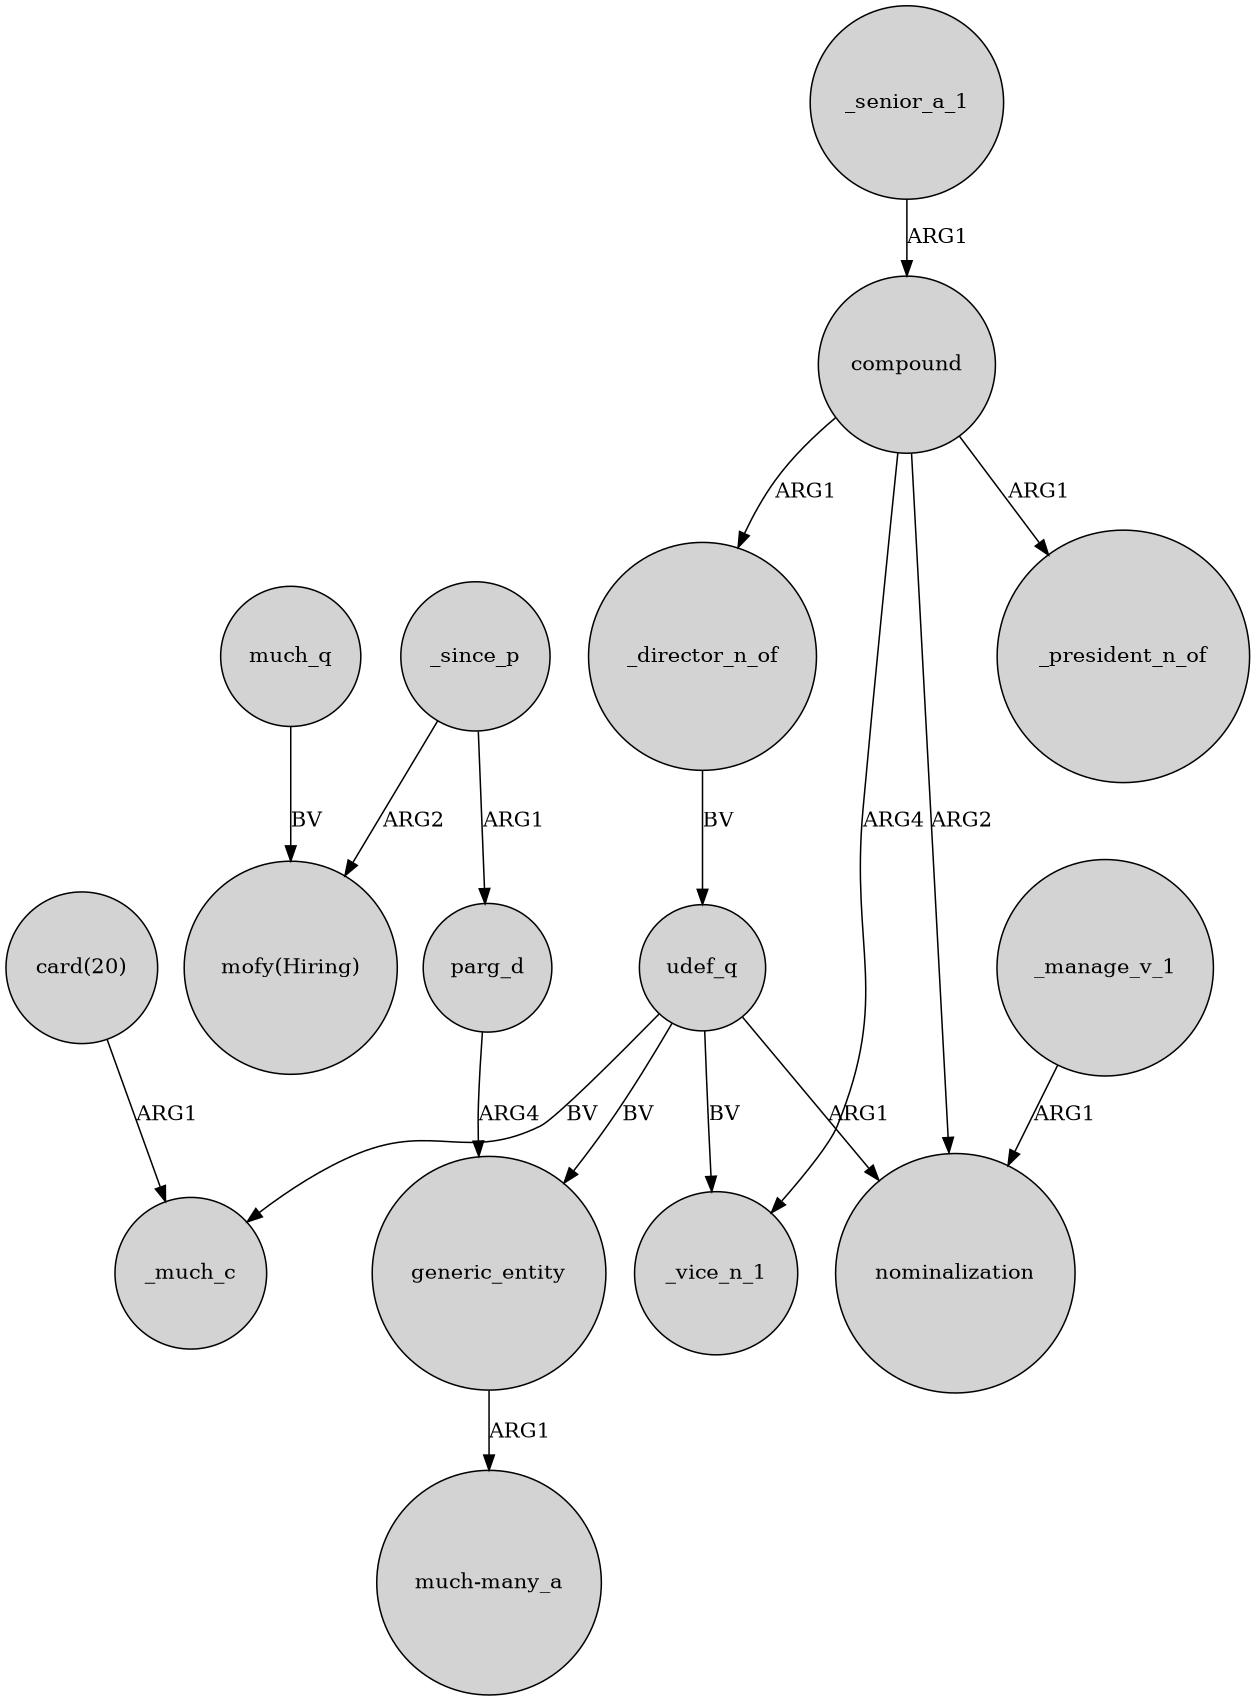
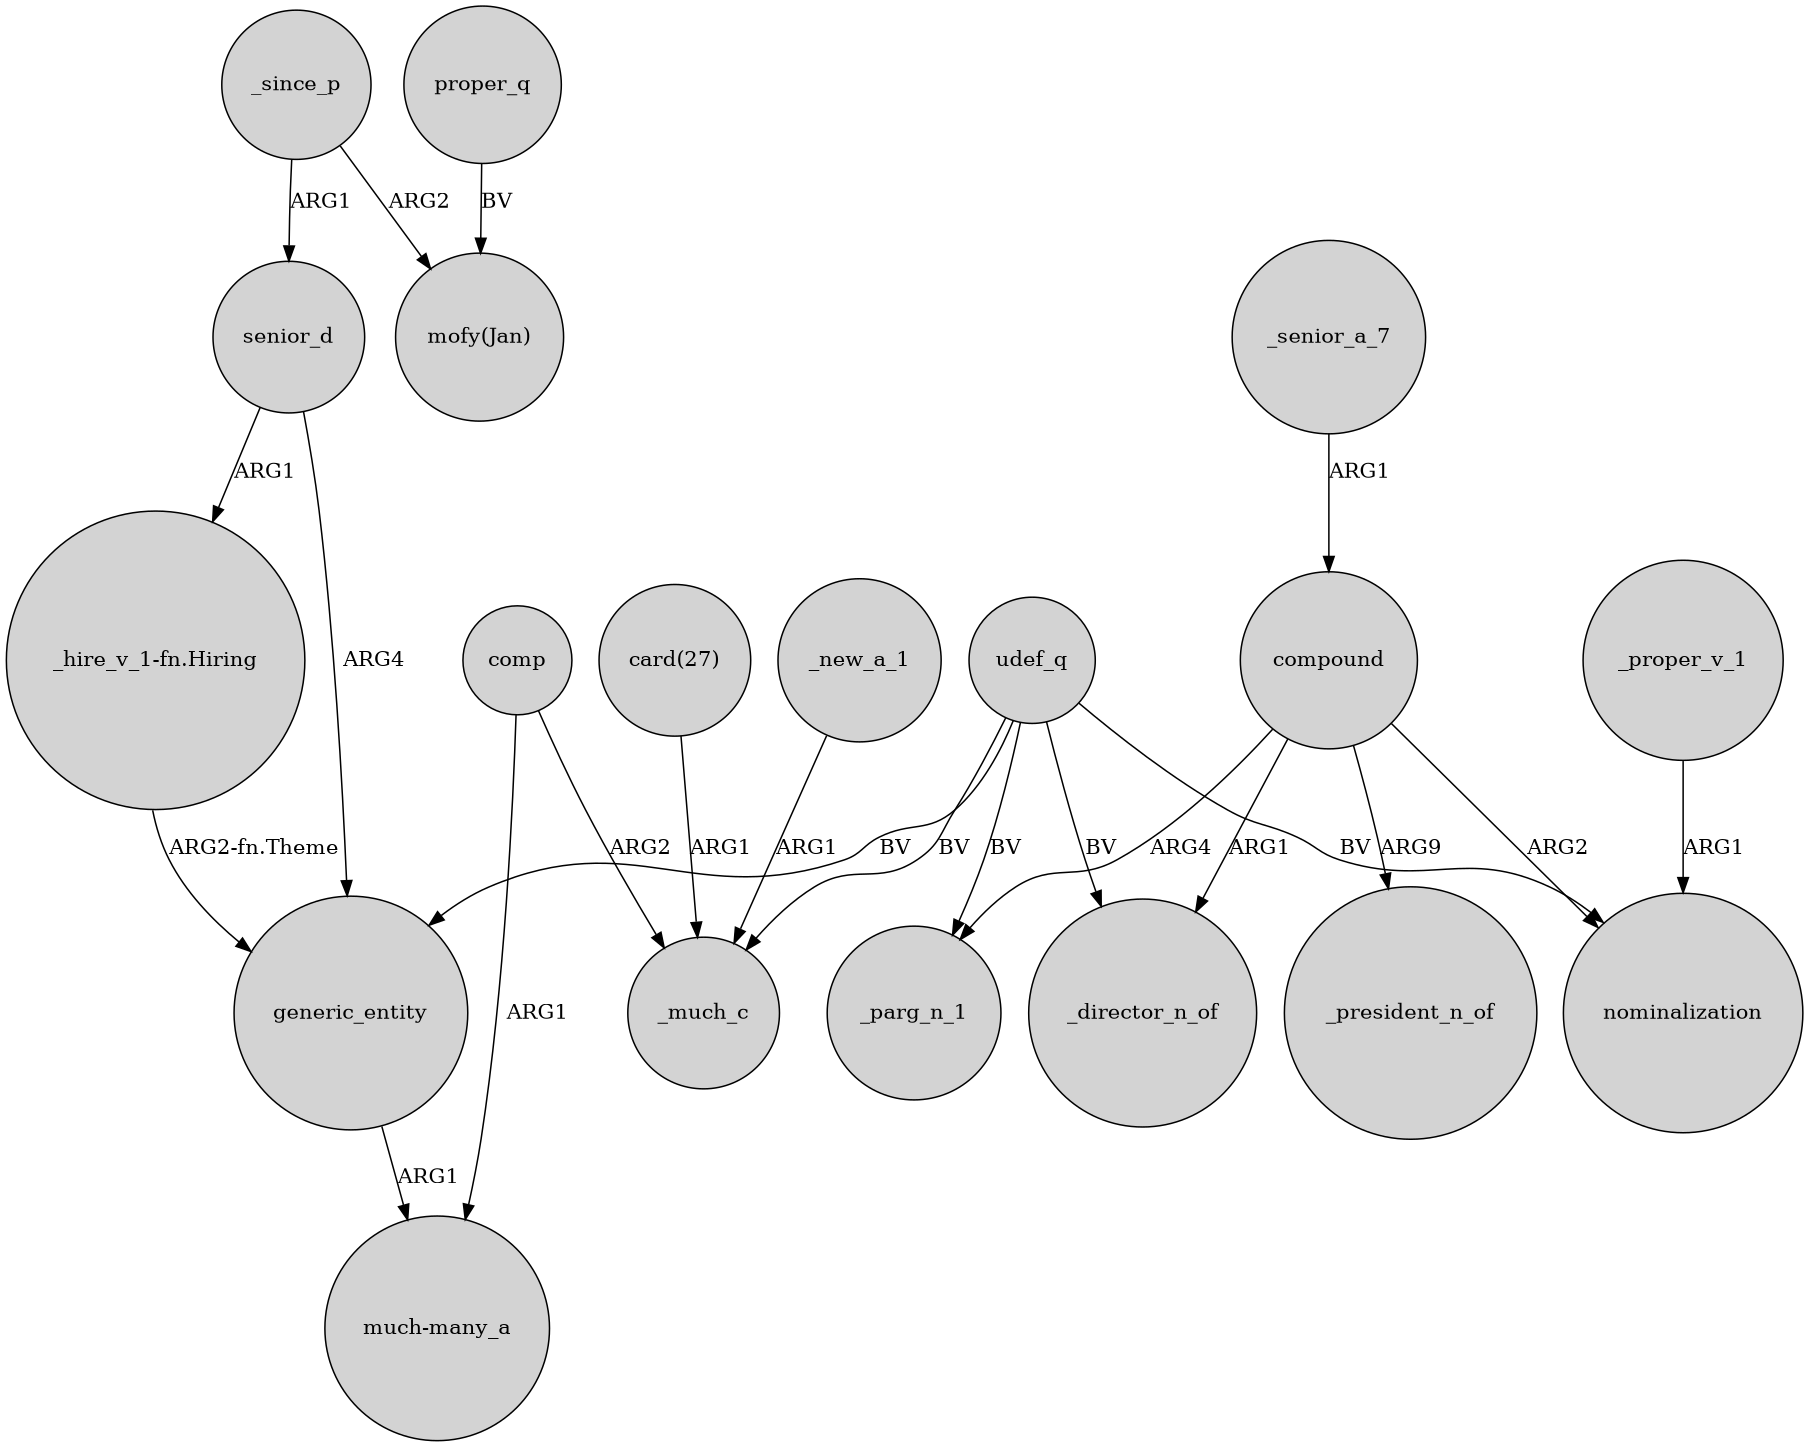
(907, 102) -> (1329, 337)
(1039, 492) -> (1411, 848)
(291, 656) -> (483, 85)
none -> (156, 660)
none -> (517, 660)
none -> (860, 660)
(703, 830) -> (1069, 807)
(82, 968) -> (675, 660)
(291, 968) -> (480, 337)
(488, 968) -> (289, 337)
(1105, 968) -> (1683, 660)
(859, 1115) -> (1355, 848)
(716, 1273) -> (914, 1013)
